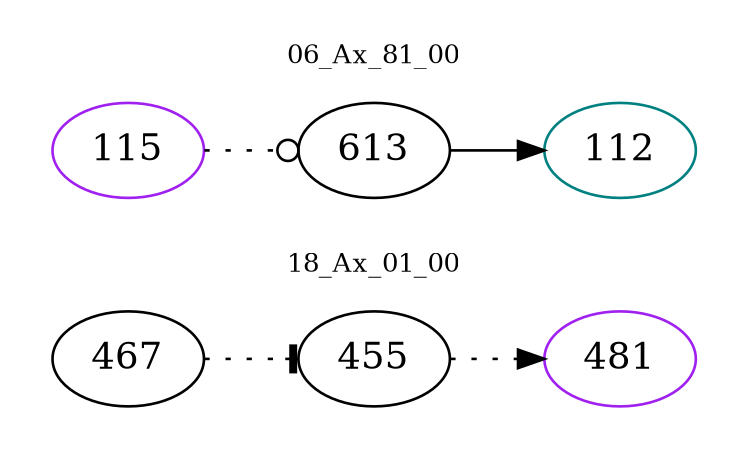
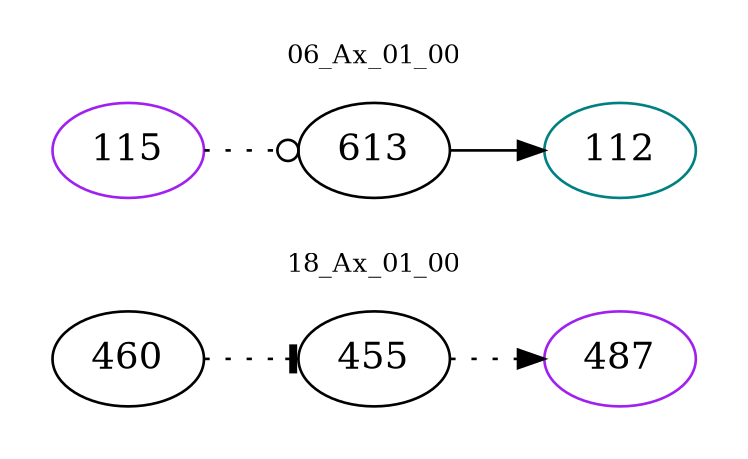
(374, 57) -> (374, 57)
(128, 359) -> (128, 359)
(620, 359) -> (620, 359)
